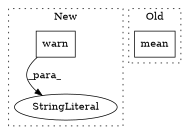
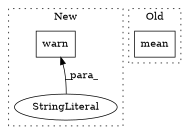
(27, 74) -> (66, 79)
